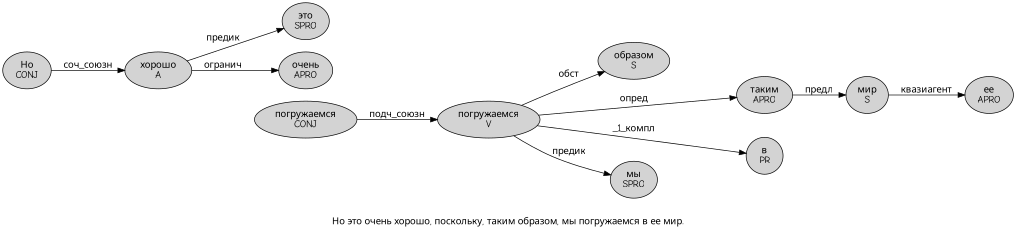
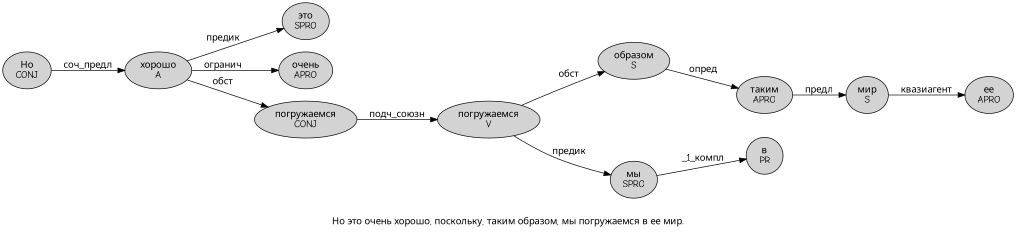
(88, 65) -> (88, 65)
none -> (224, 92)
(634, 107) -> (699, 78)
(638, 139) -> (698, 168)
